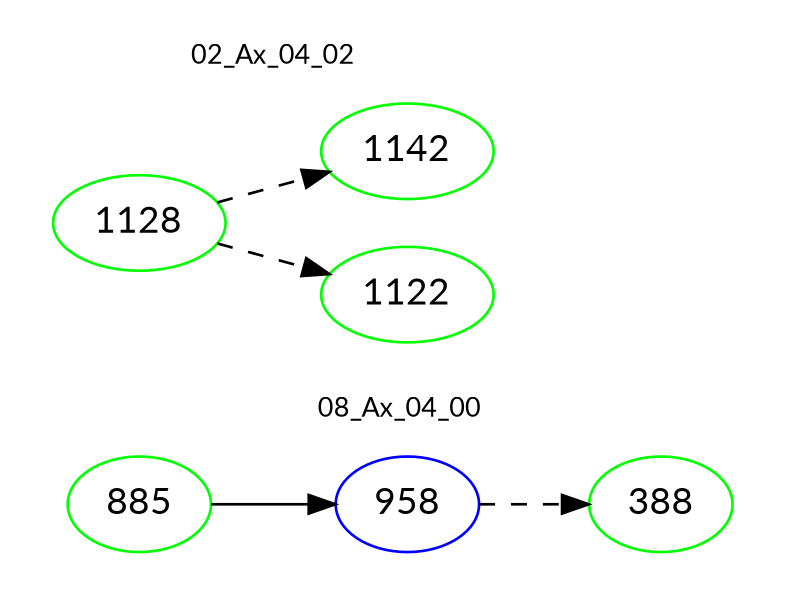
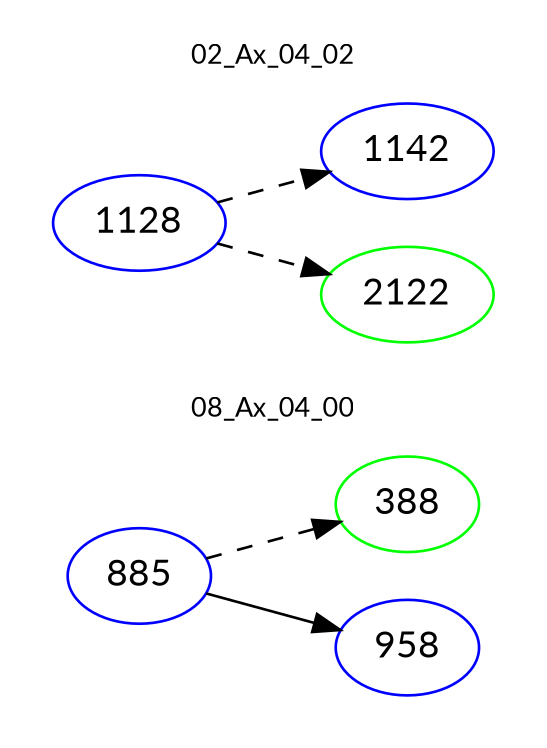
(407, 151) -> (407, 151)
(139, 223) -> (139, 223)
(407, 295) -> (407, 295)
(139, 504) -> (139, 576)
(521, 504) -> (260, 544)
